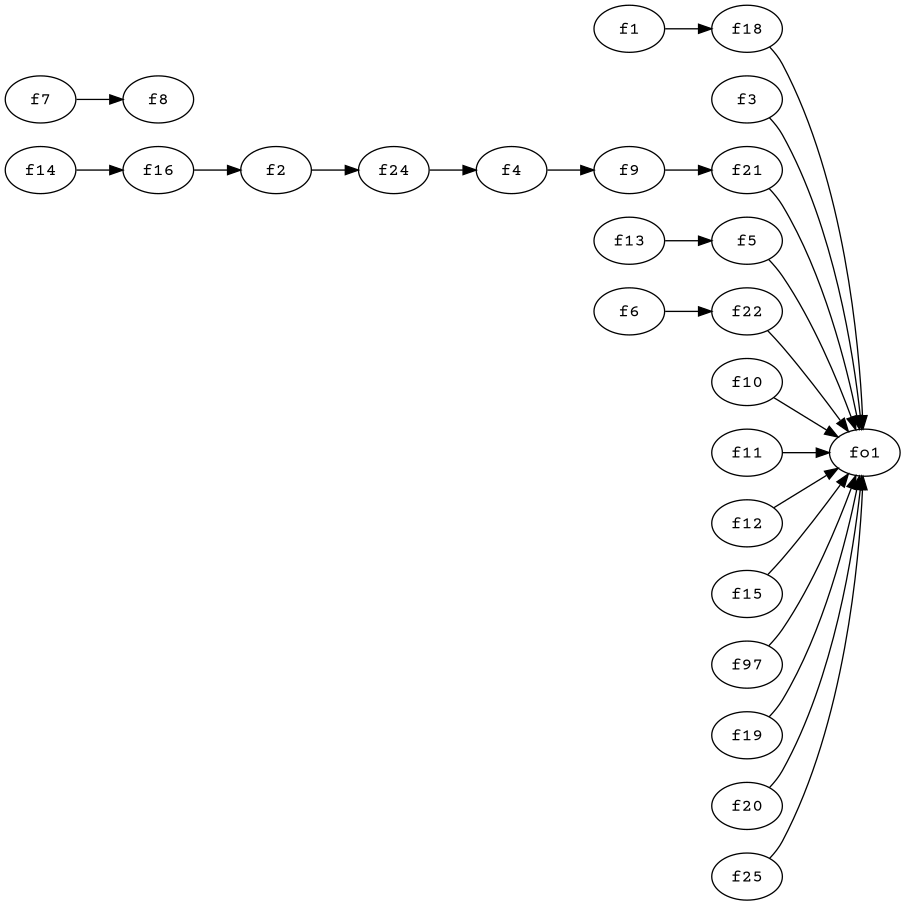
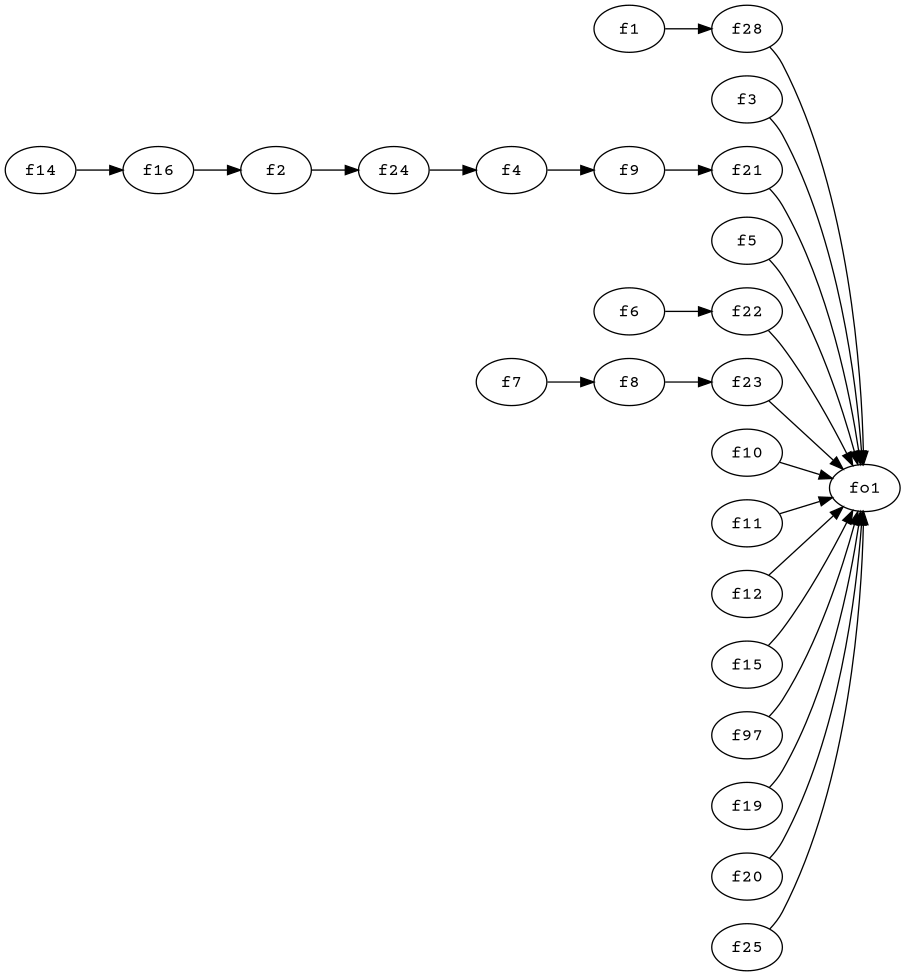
(747, 29) -> (747, 29)
(629, 241) -> none
none -> (747, 382)
